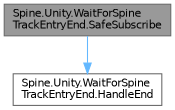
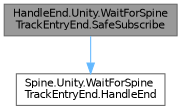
(87, 20) -> (91, 20)
